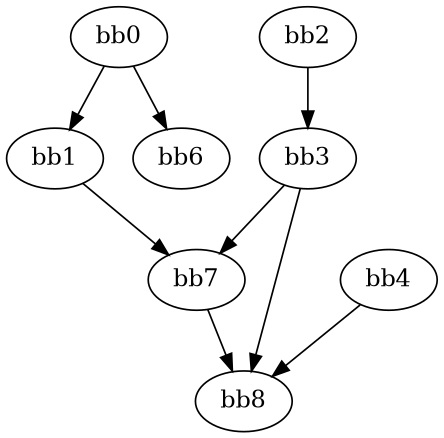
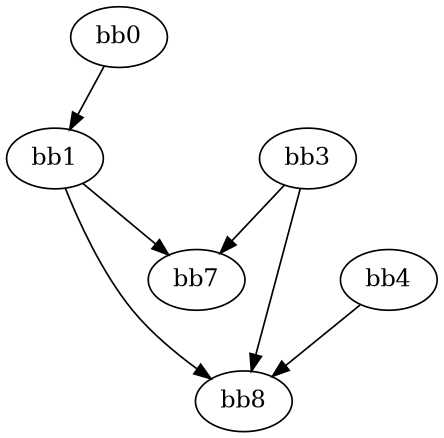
(308, 37) -> none
(181, 158) -> none
(217, 332) -> (117, 289)
